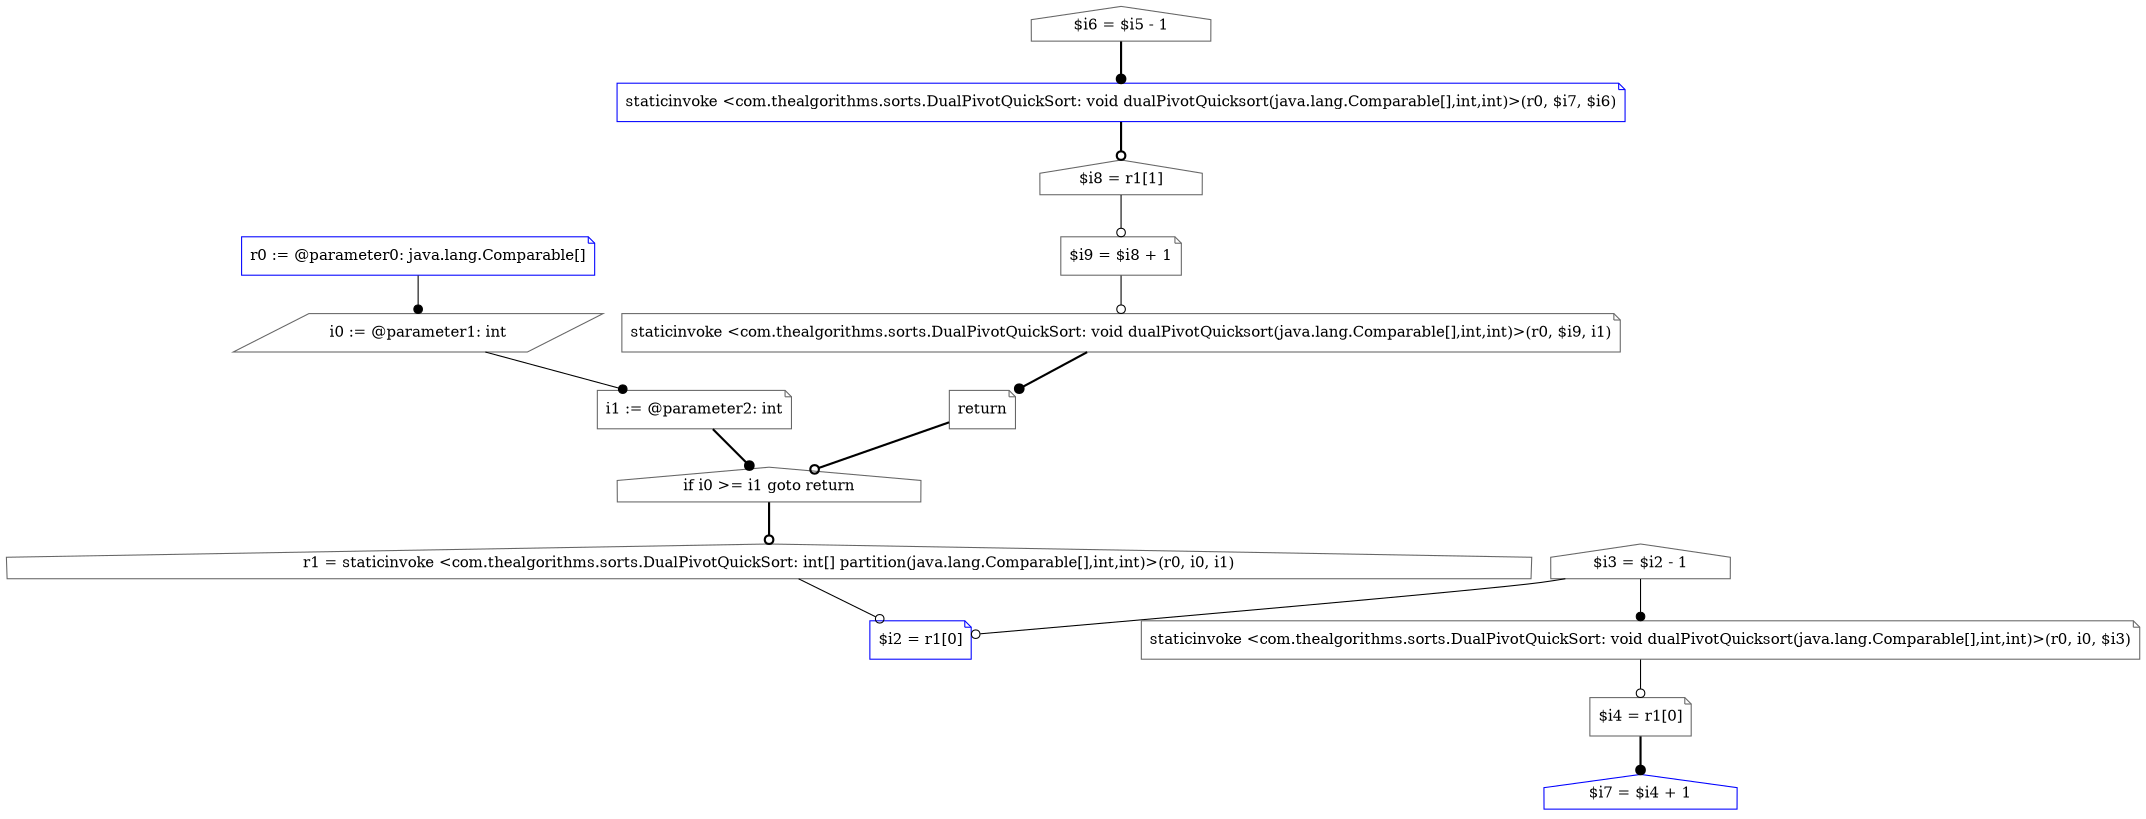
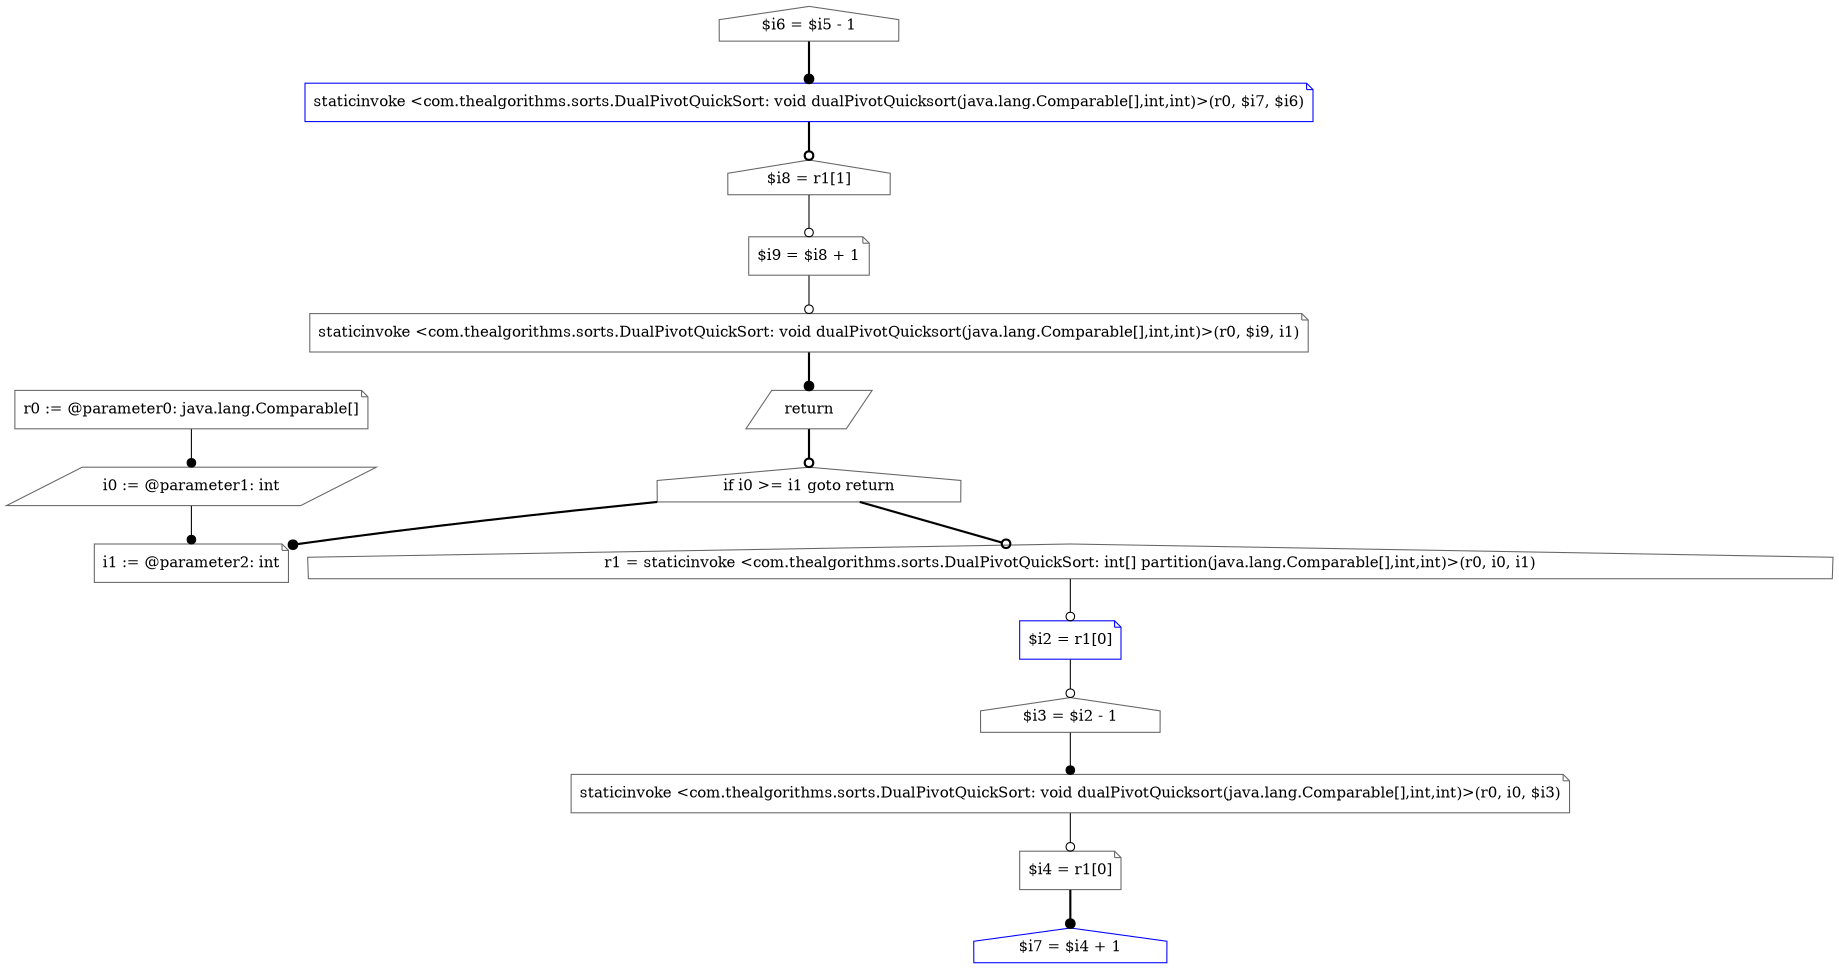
(418, 256) -> (191, 410)
(982, 410) -> (809, 410)
(730, 446) -> (477, 521)
(1273, 608) -> (1070, 674)
